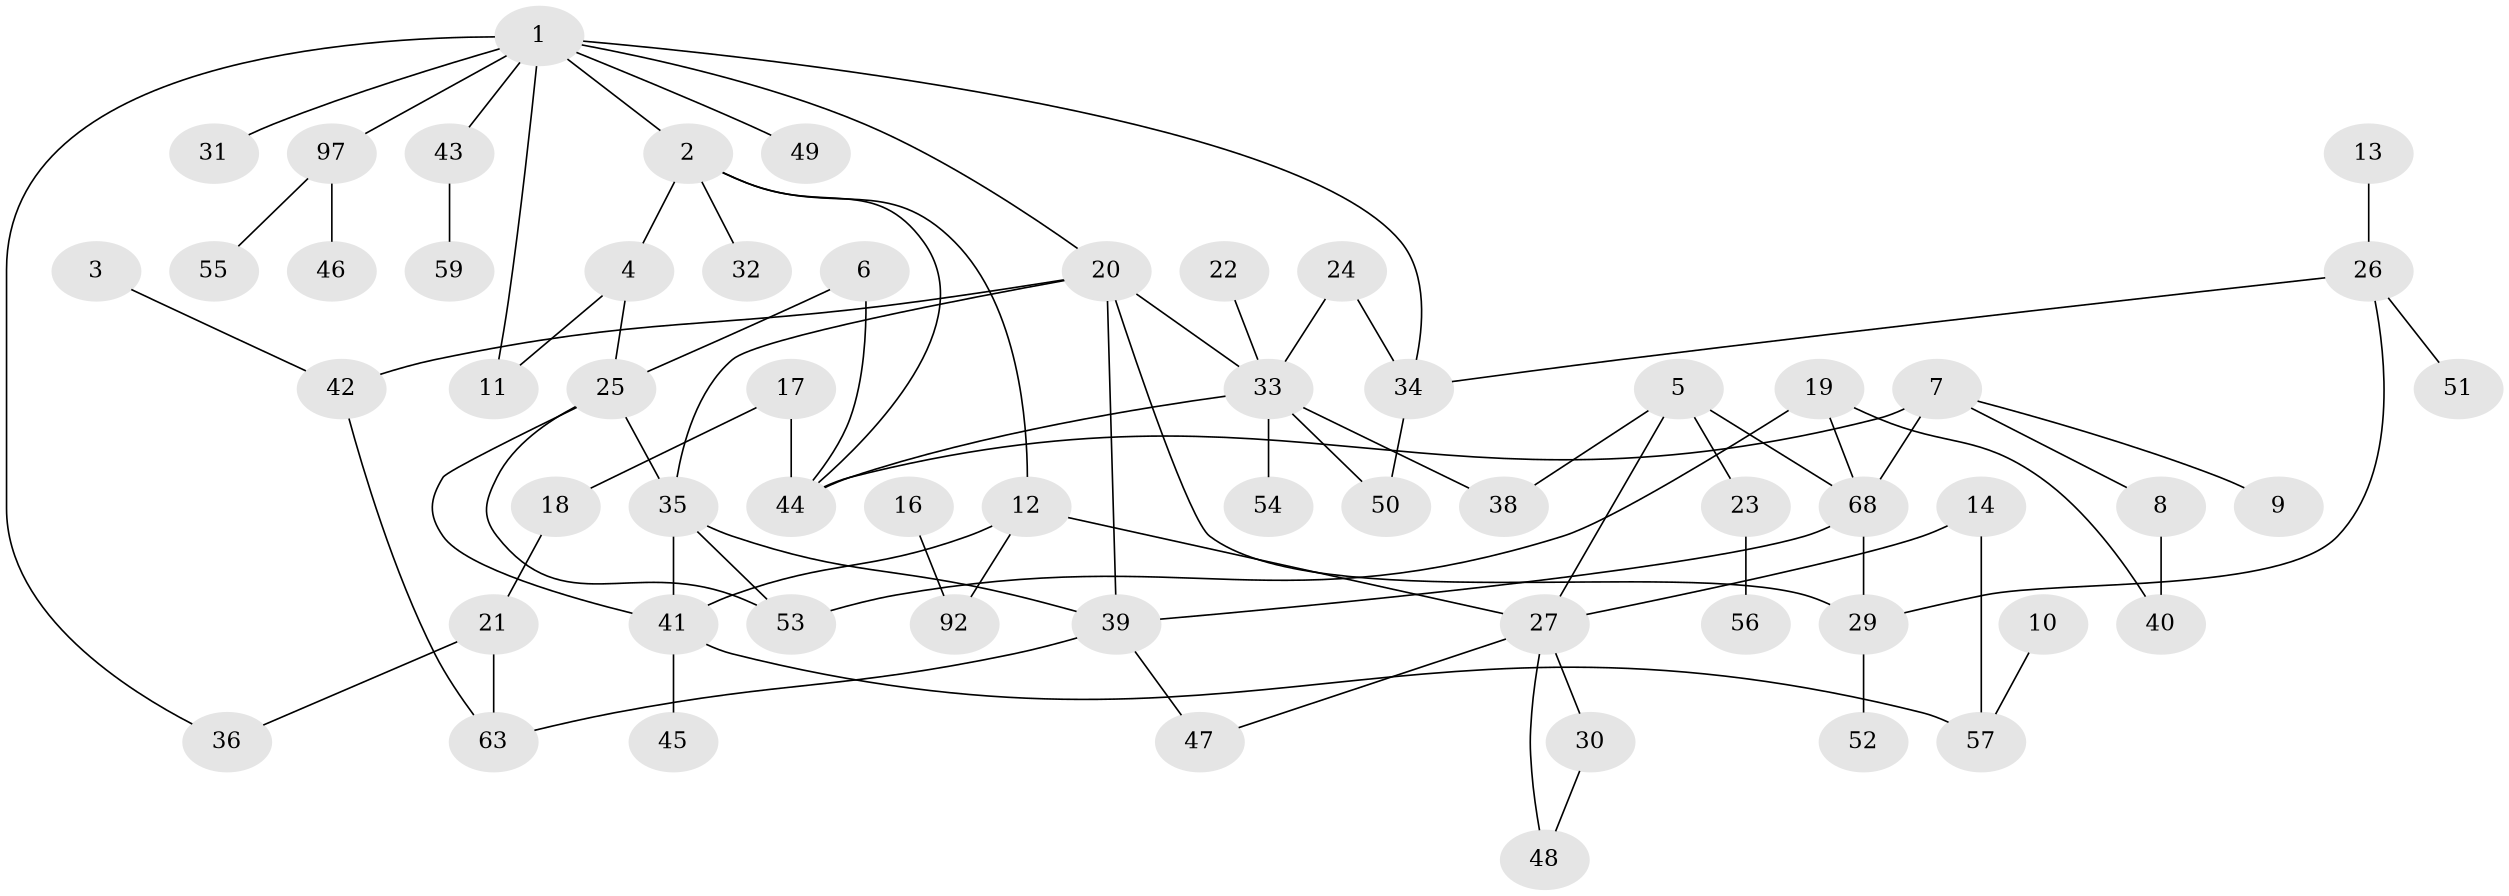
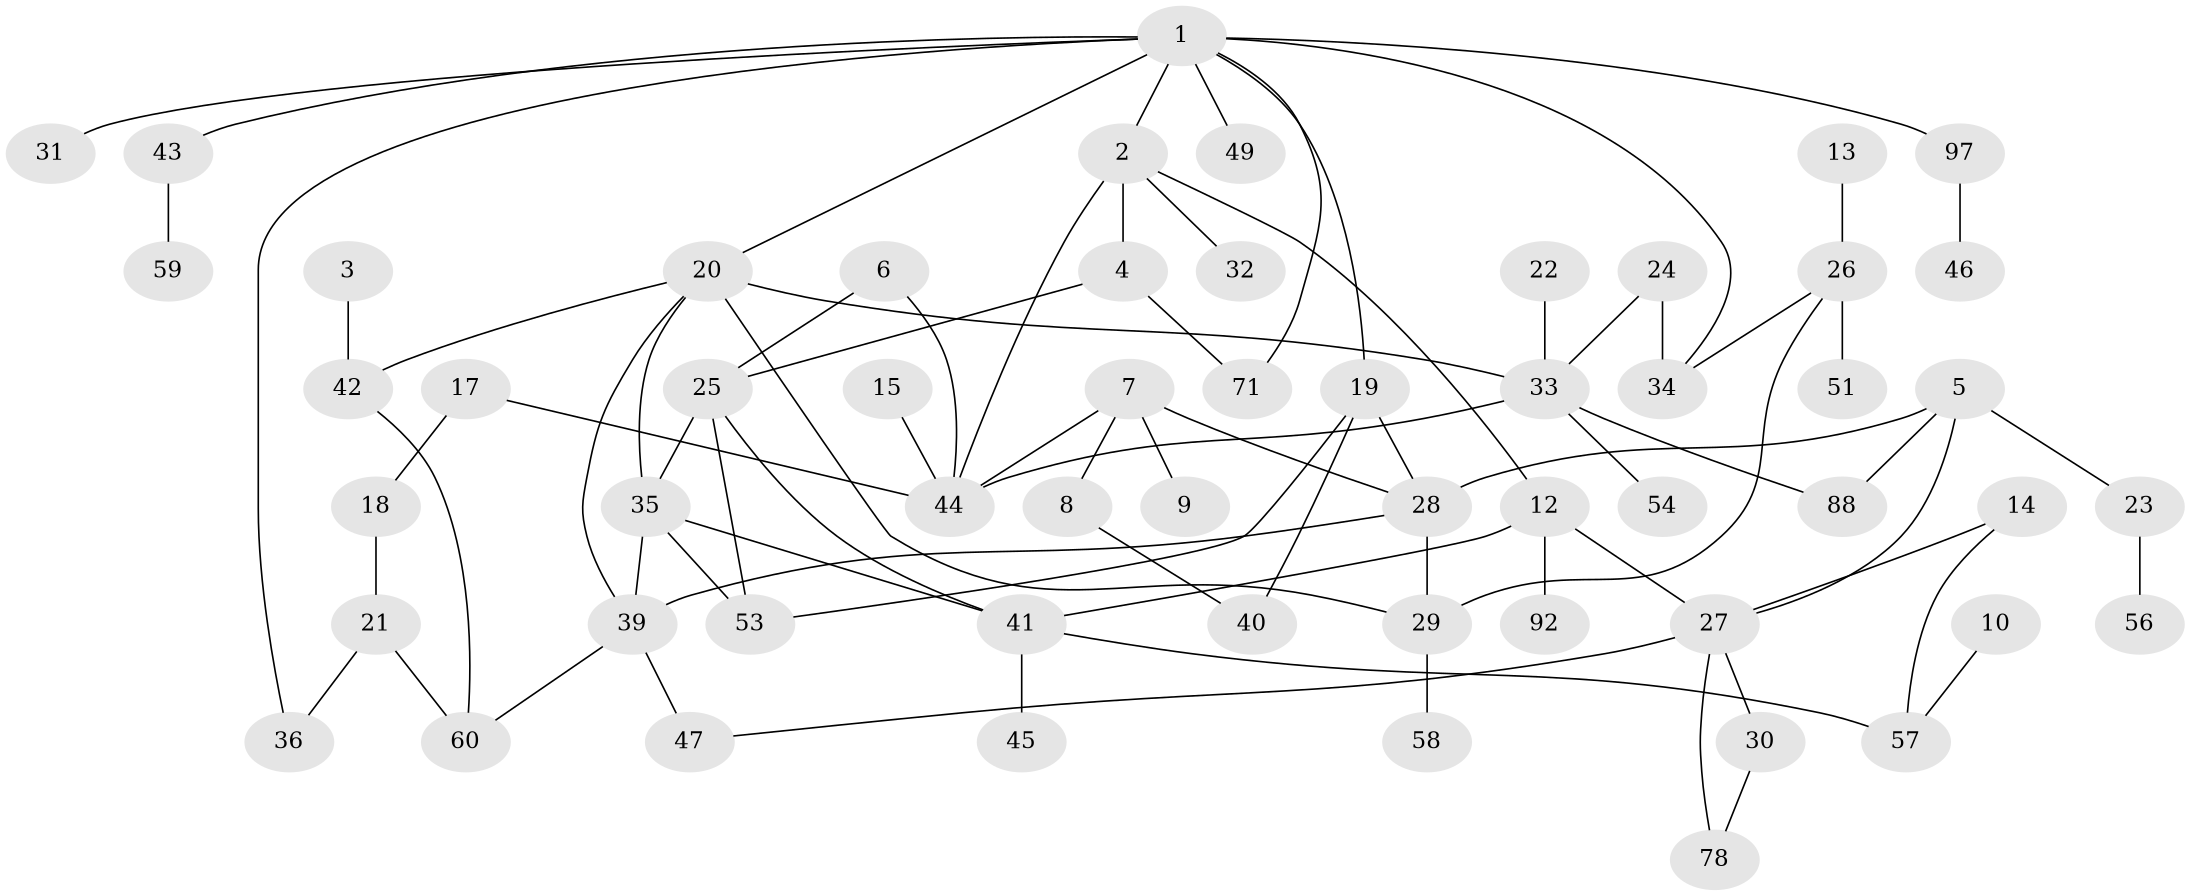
none -> (1330, 185)
(214, 271) -> none
(494, 389) -> (1247, 389)
none -> (888, 389)
(909, 507) -> none
(1386, 507) -> none
(1504, 507) -> (1842, 507)
(1864, 507) -> (1427, 507)
(494, 742) -> (466, 742)
(1864, 742) -> (1427, 742)
(1545, 860) -> (1715, 860)
